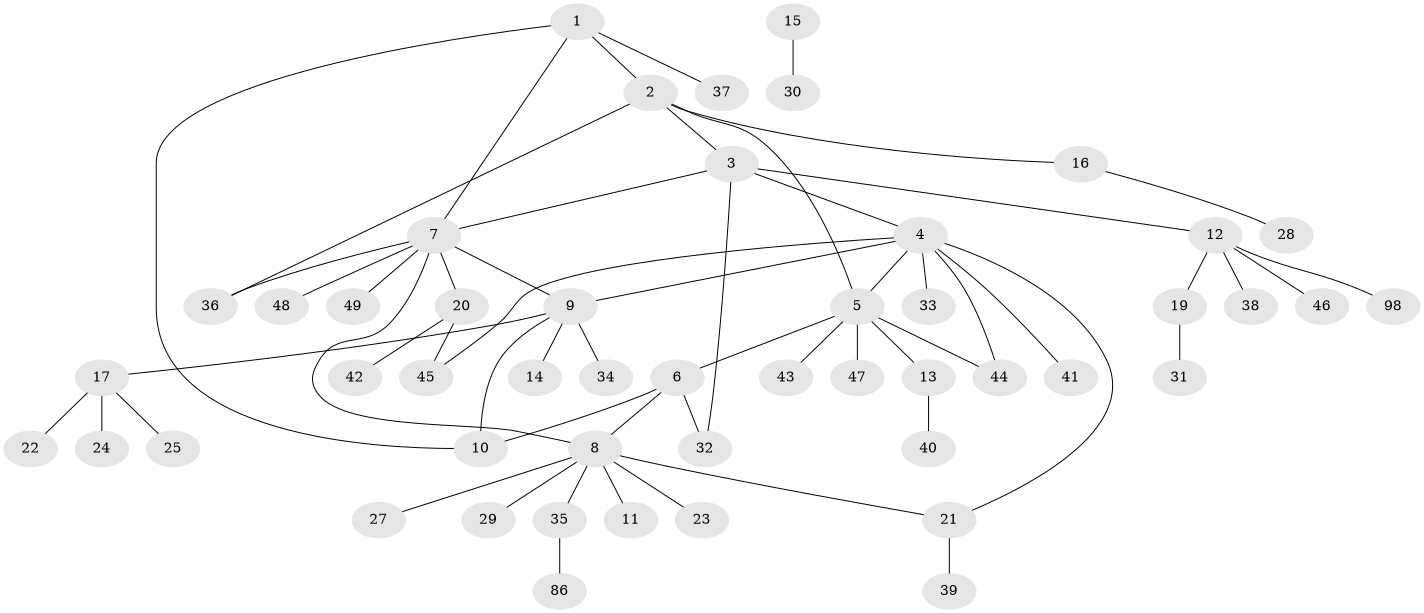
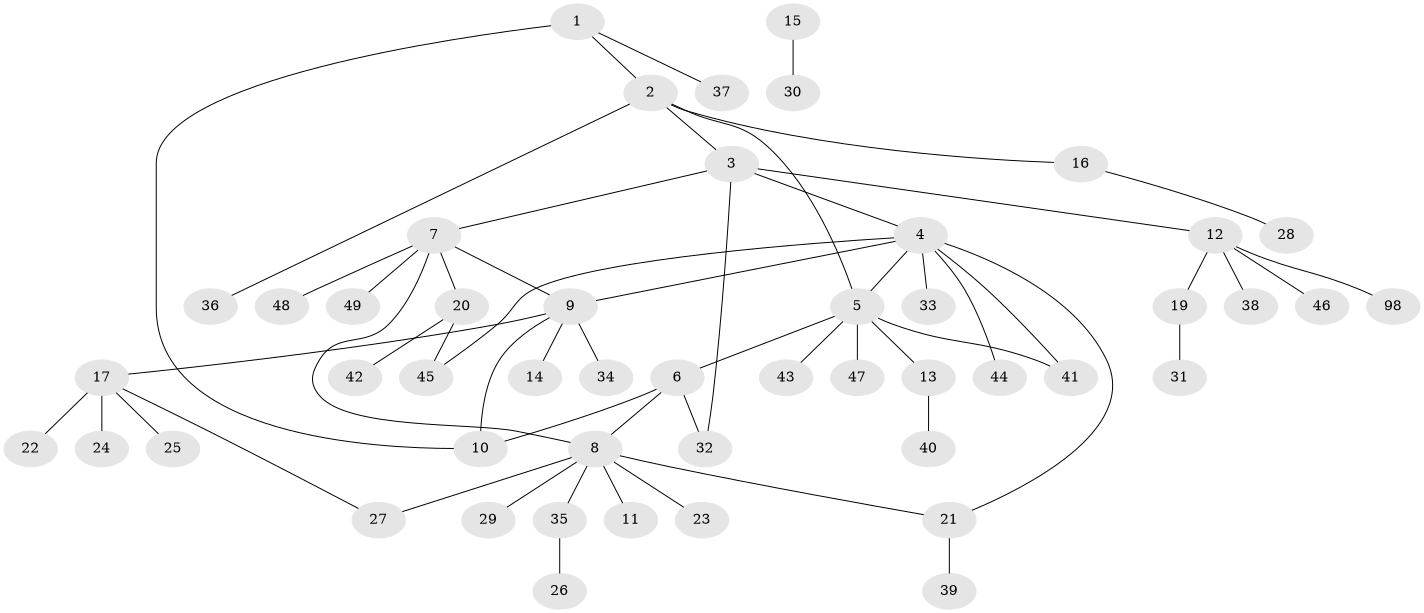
(506, 129) -> none
(319, 265) -> none
(929, 342) -> (964, 342)
none -> (241, 448)
(560, 591) -> (560, 591)
